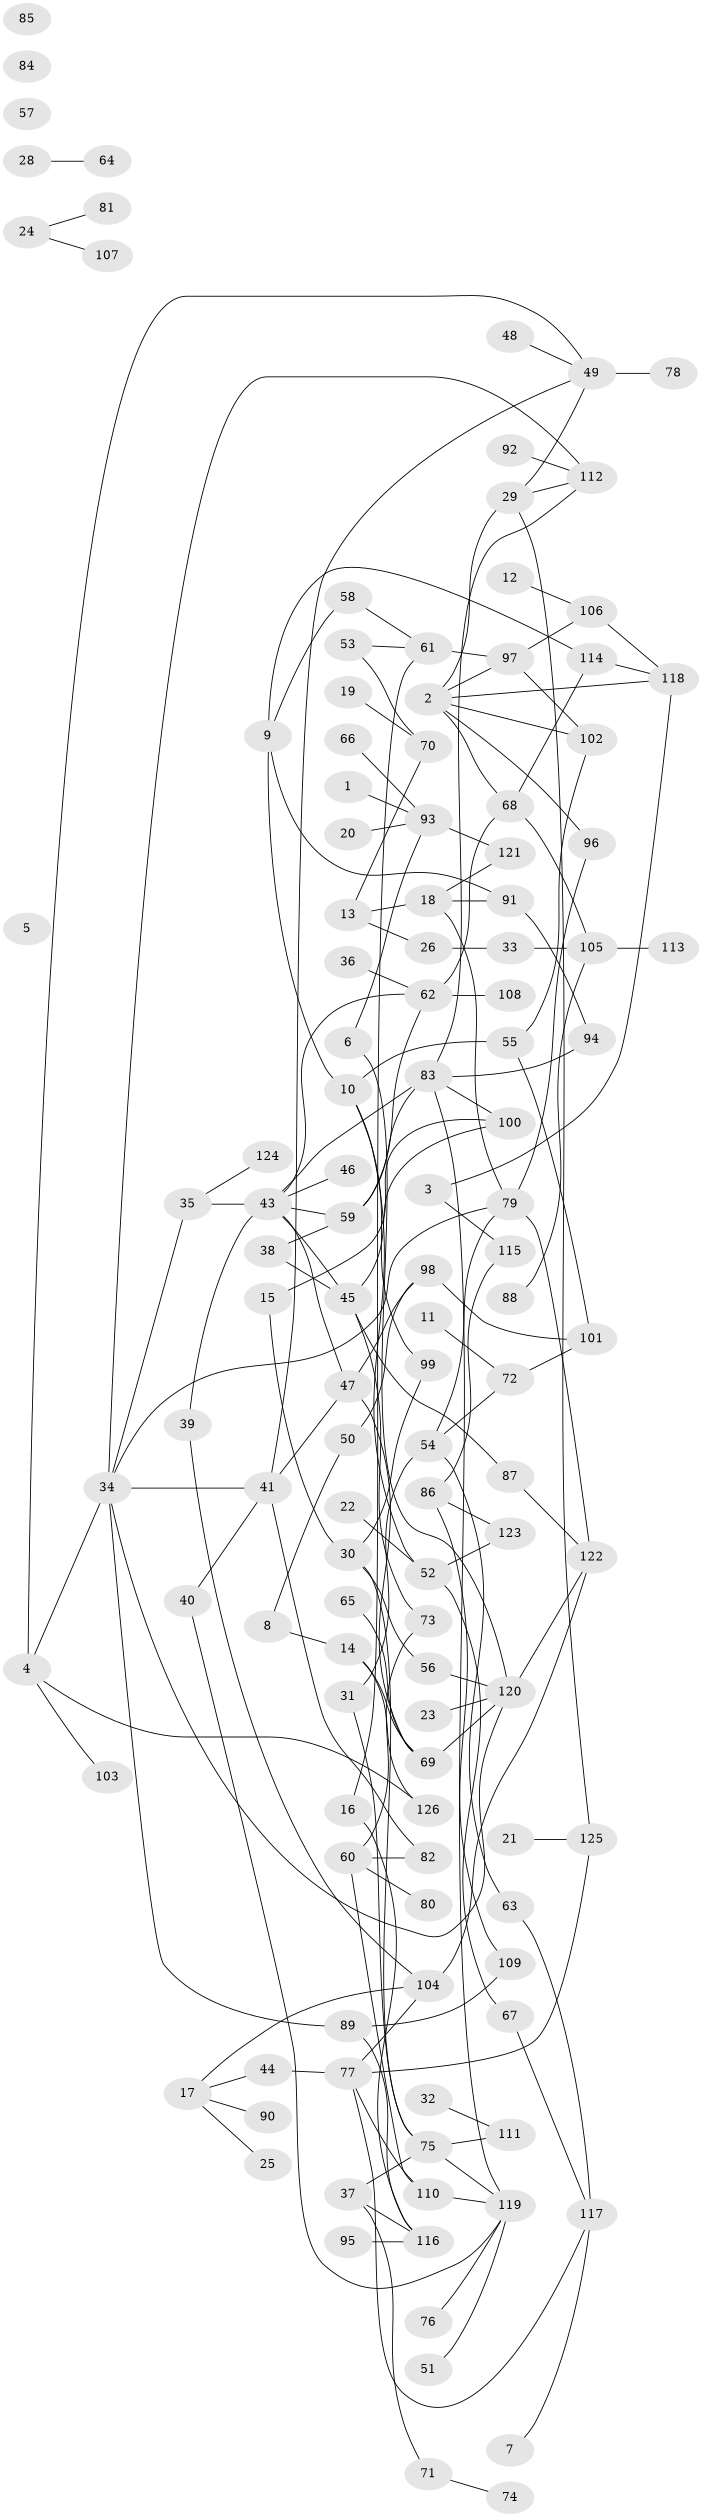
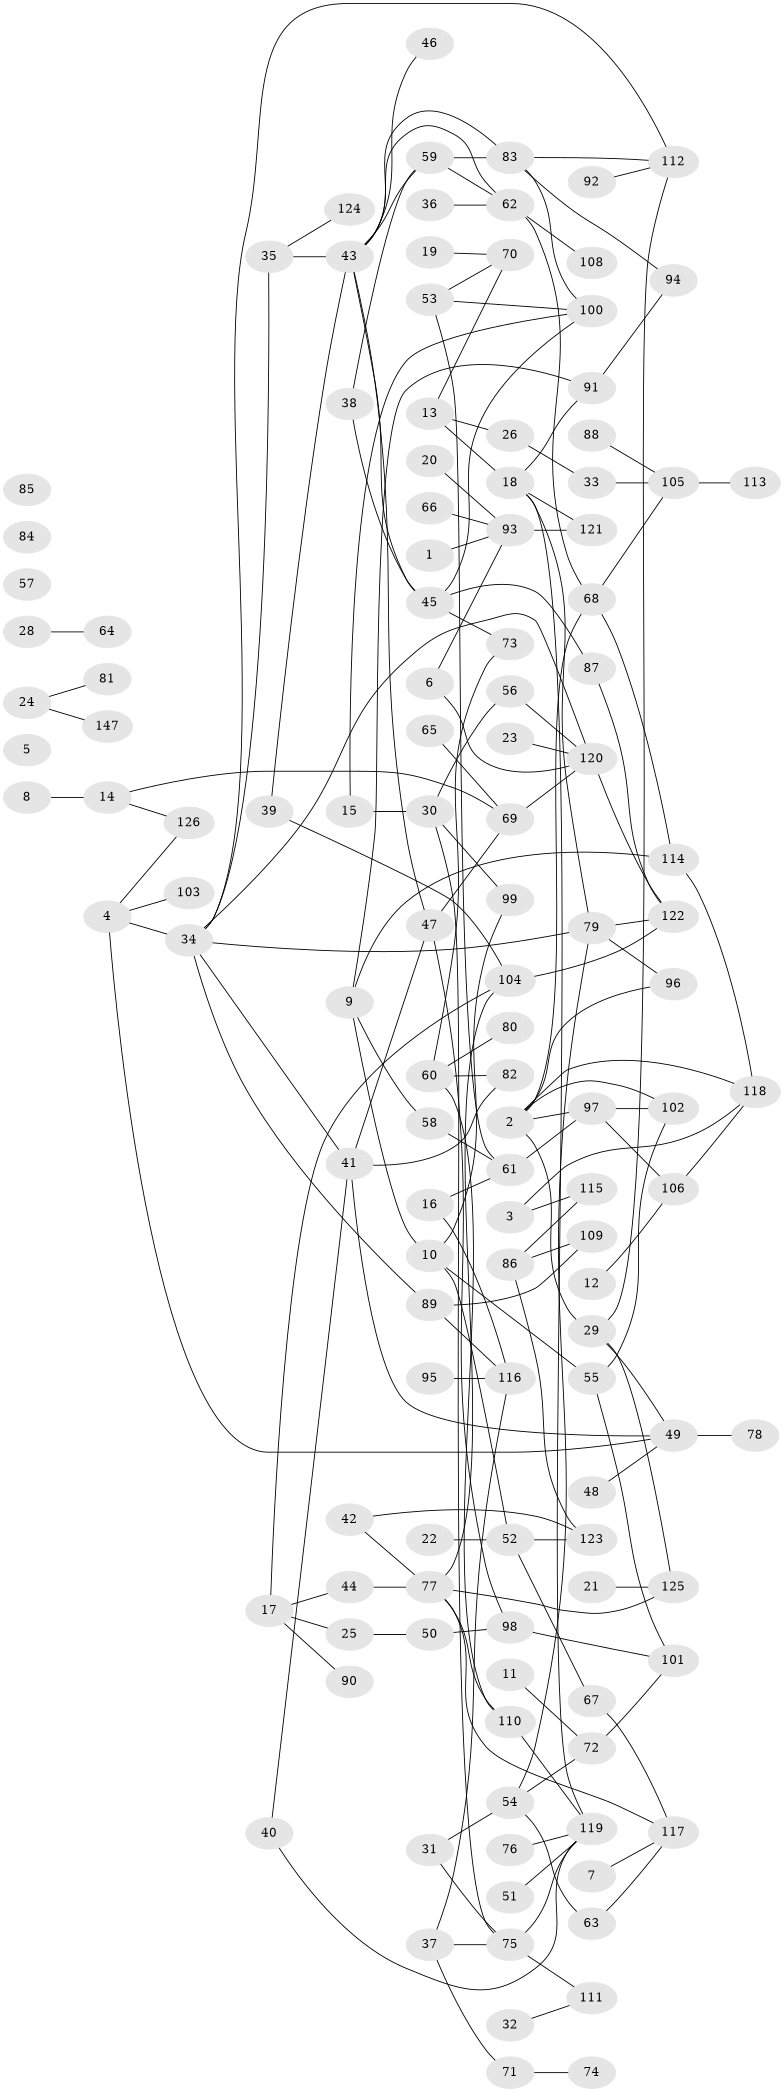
(107, 256) -> (107, 727)
none -> (510, 305)
none -> (350, 1520)
(304, 1532) -> (390, 1634)
(461, 1670) -> (561, 1054)
